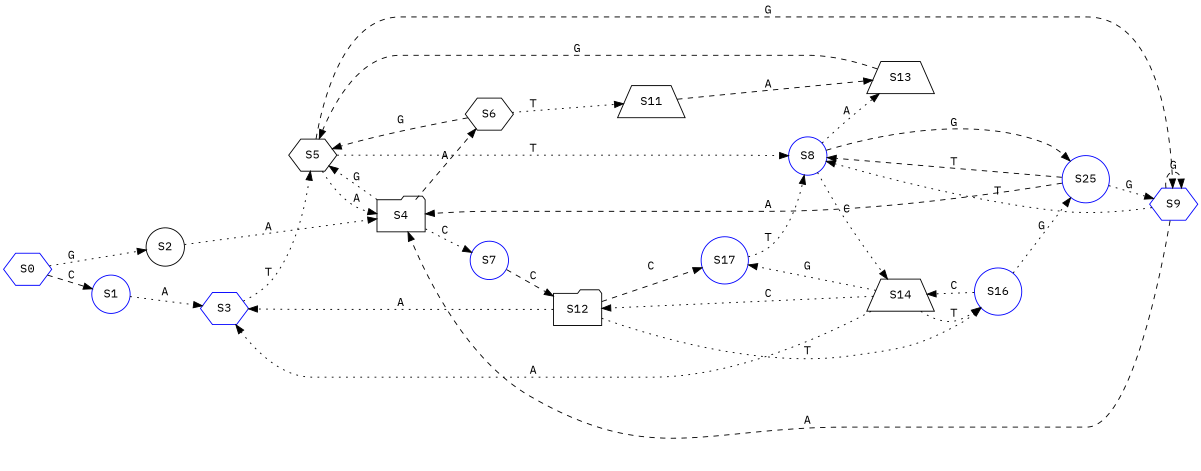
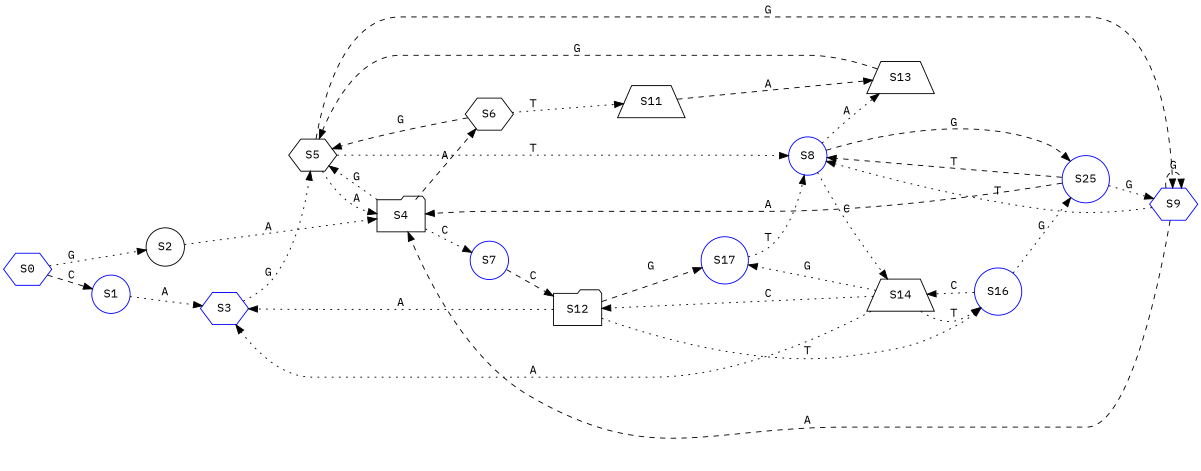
(651, 266) -> (651, 266)
(269, 272) -> (269, 272)
